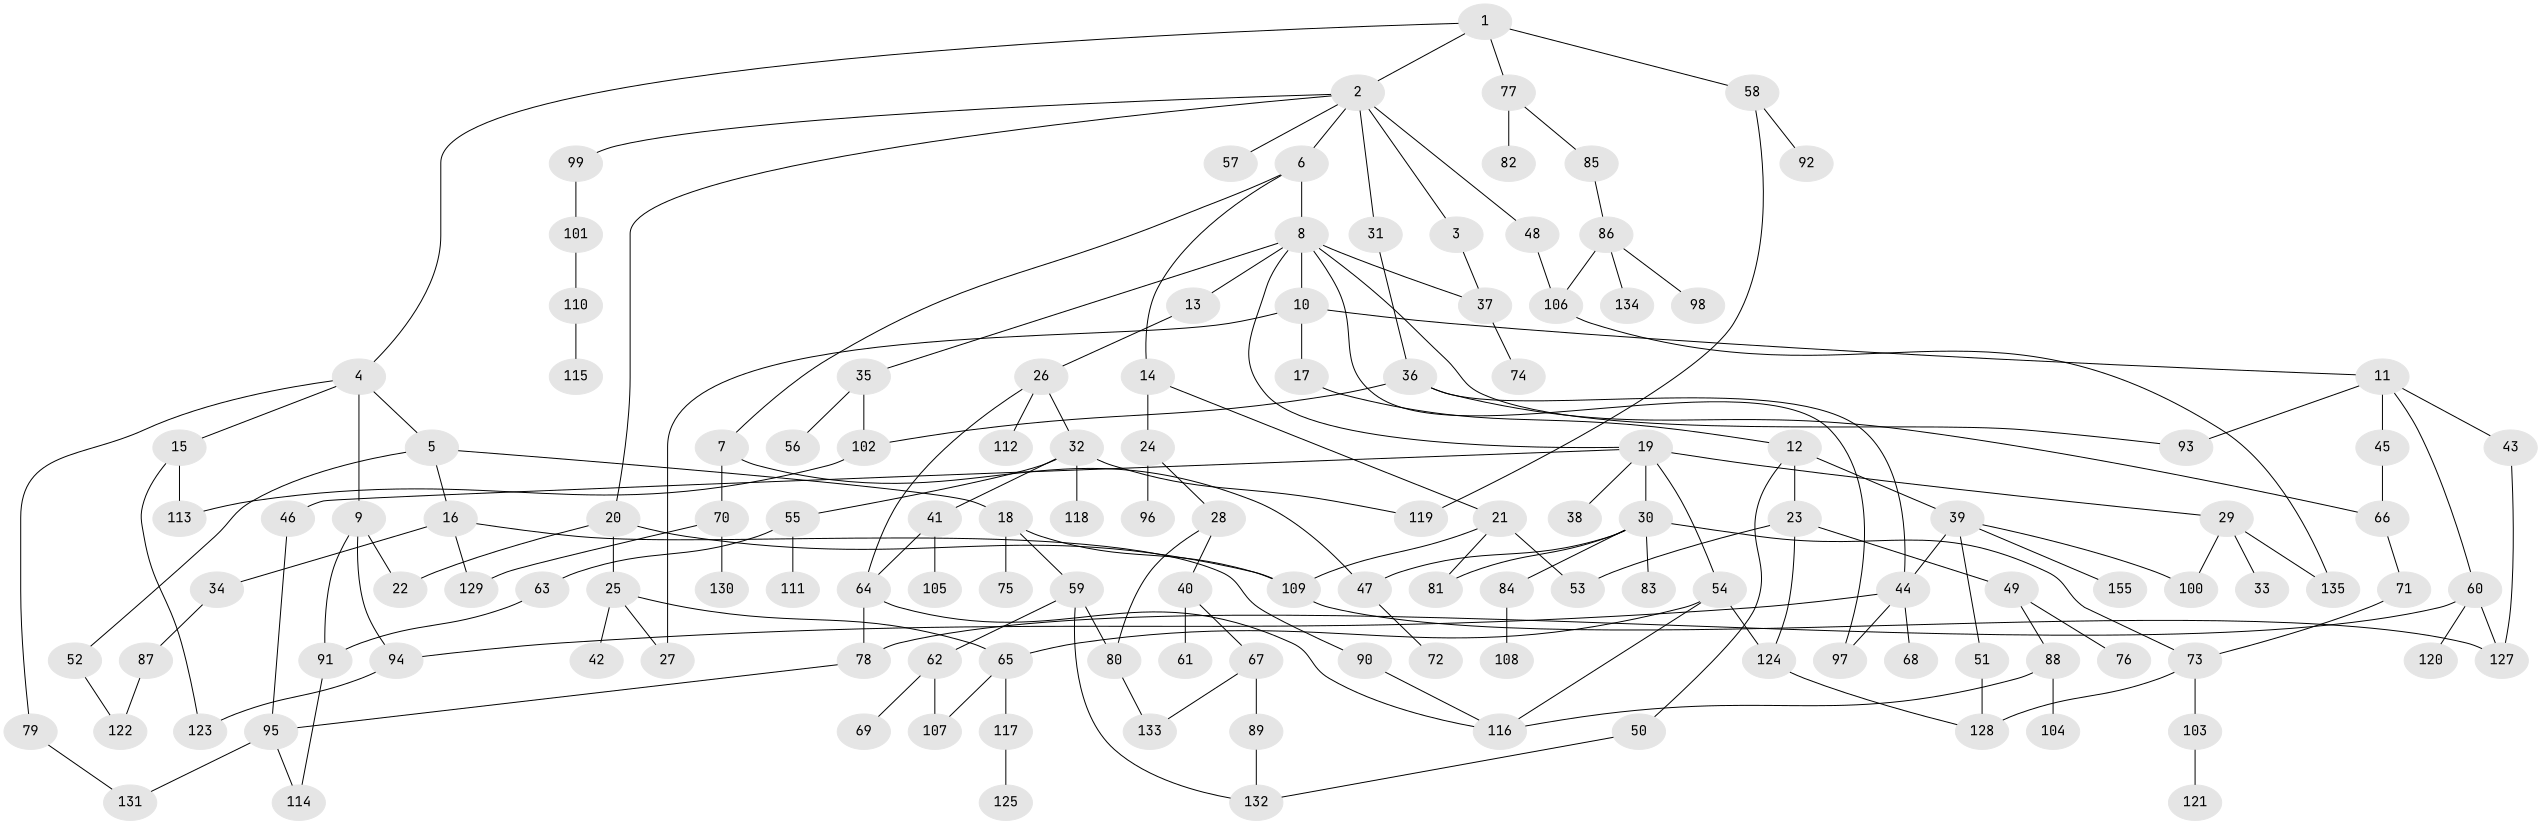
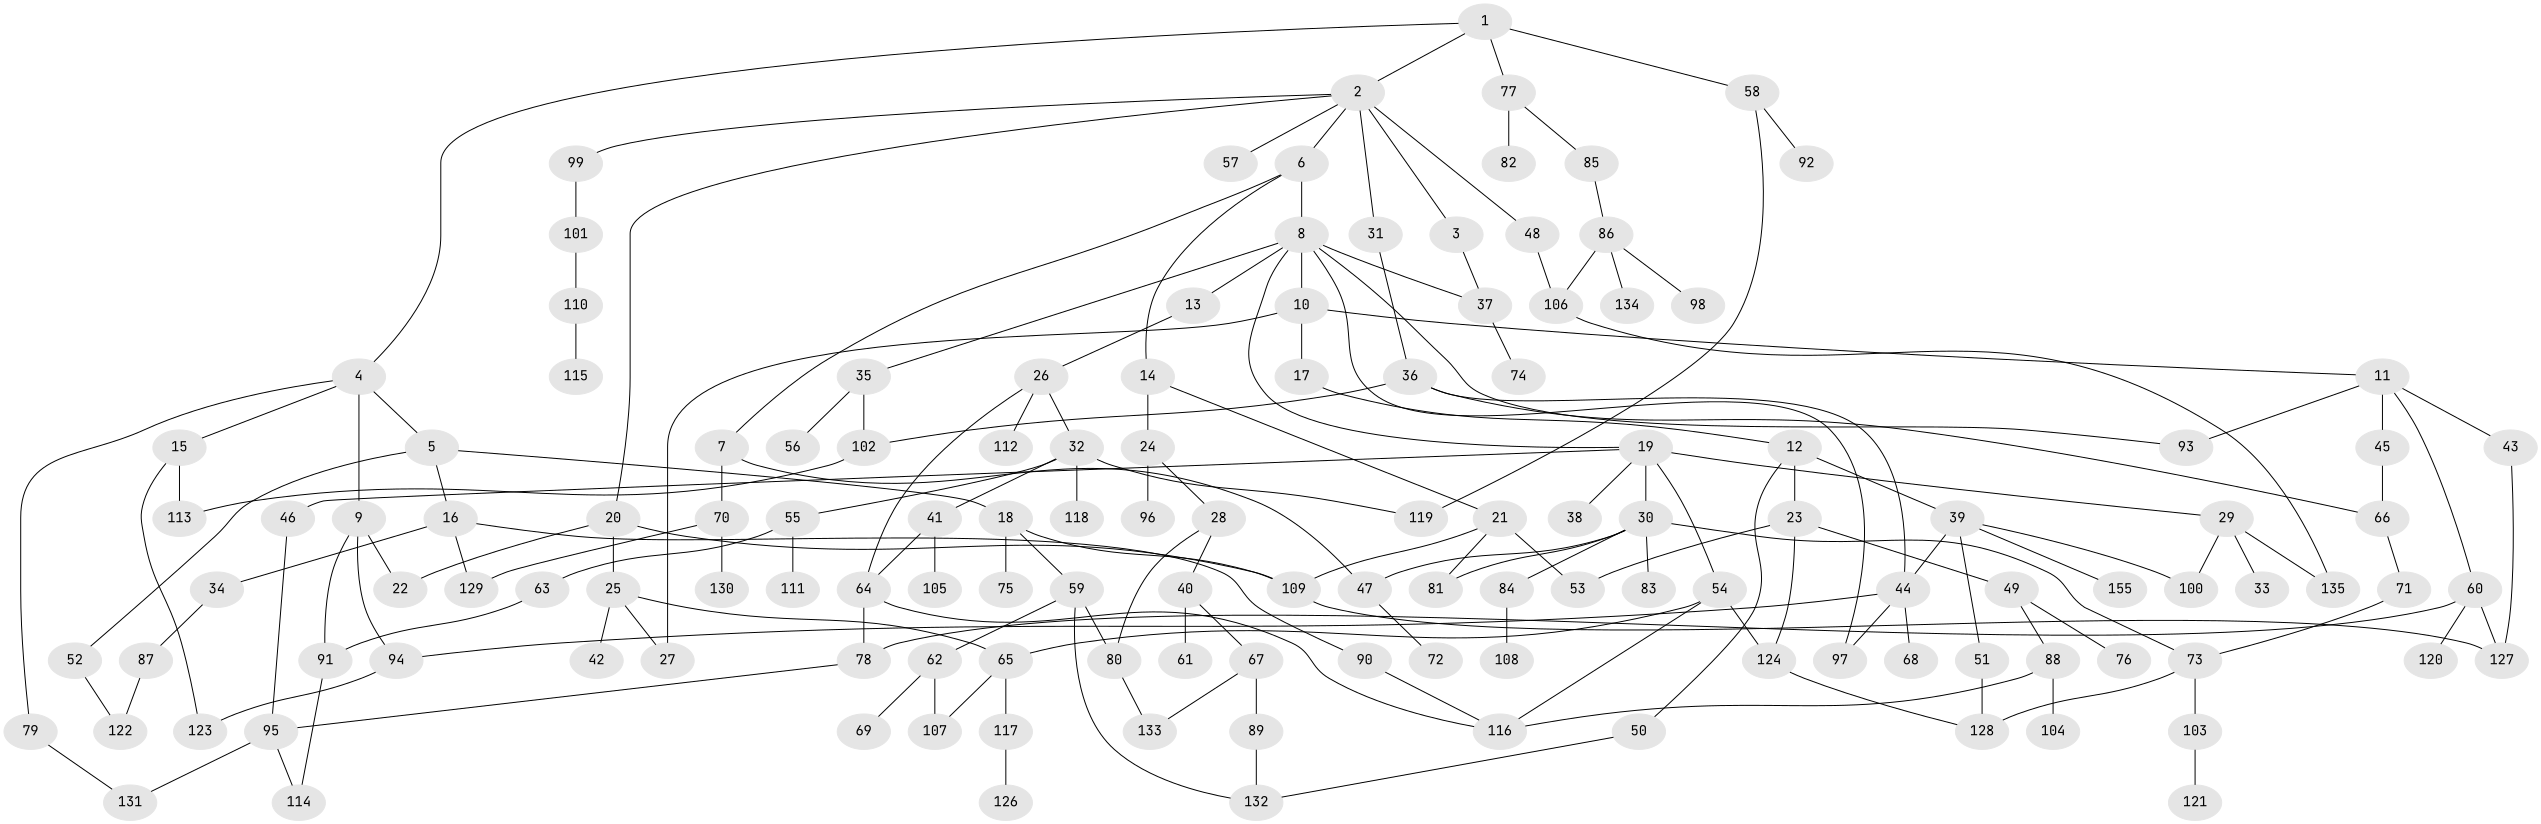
(1006, 803) -> (1006, 803)
